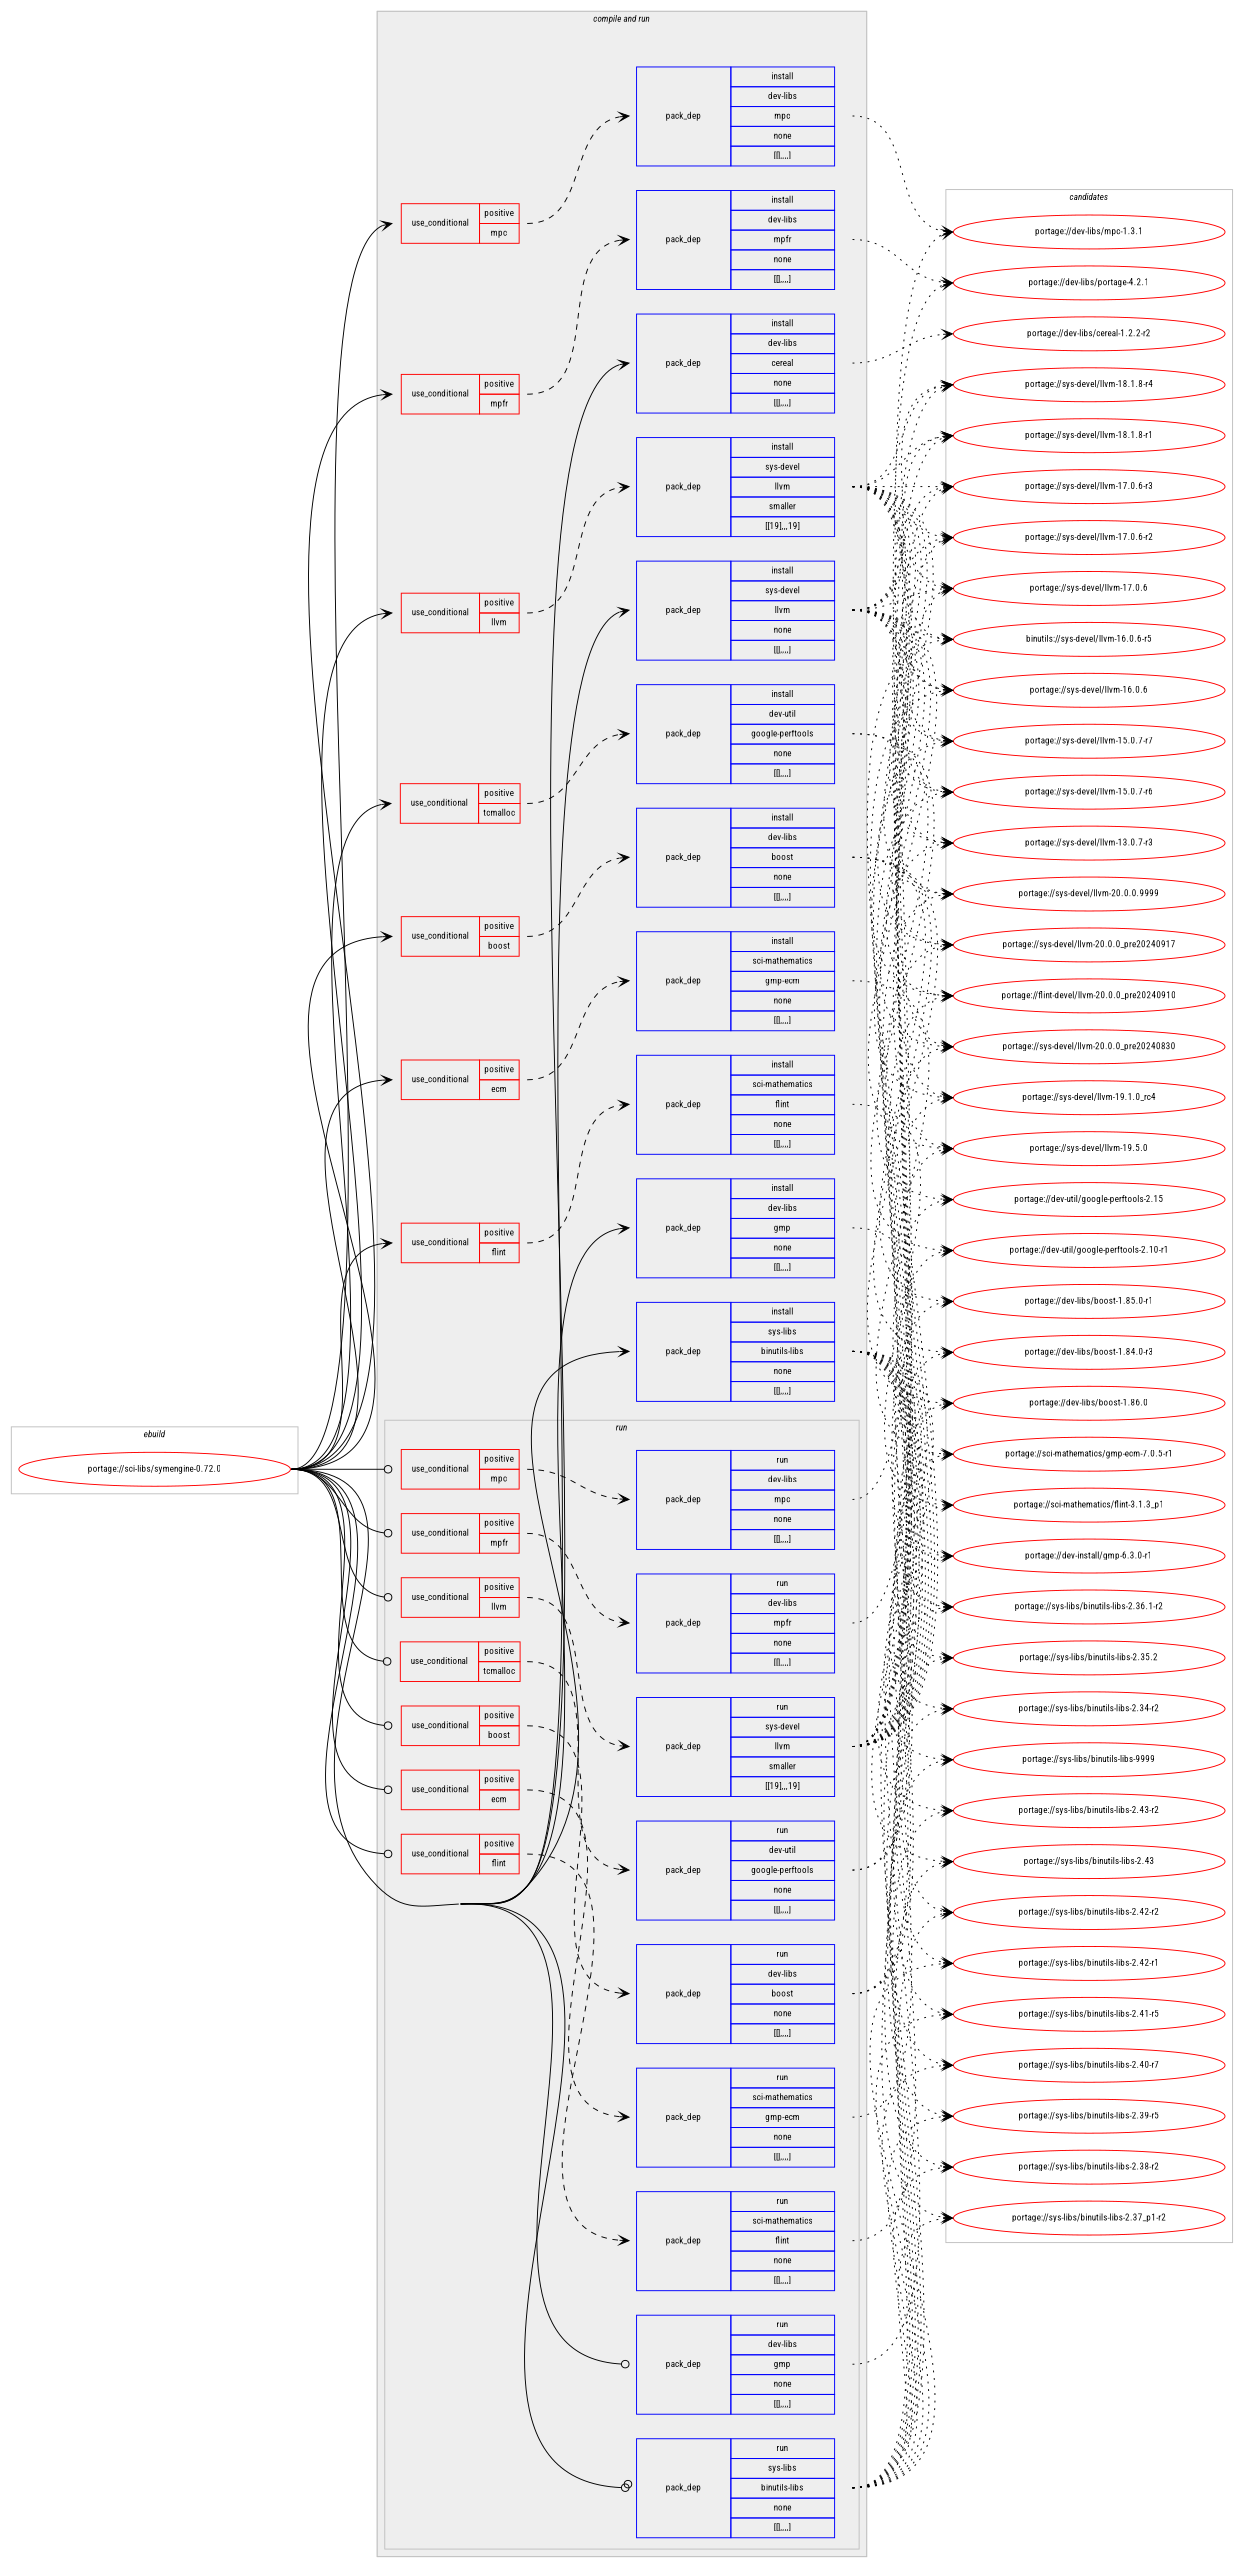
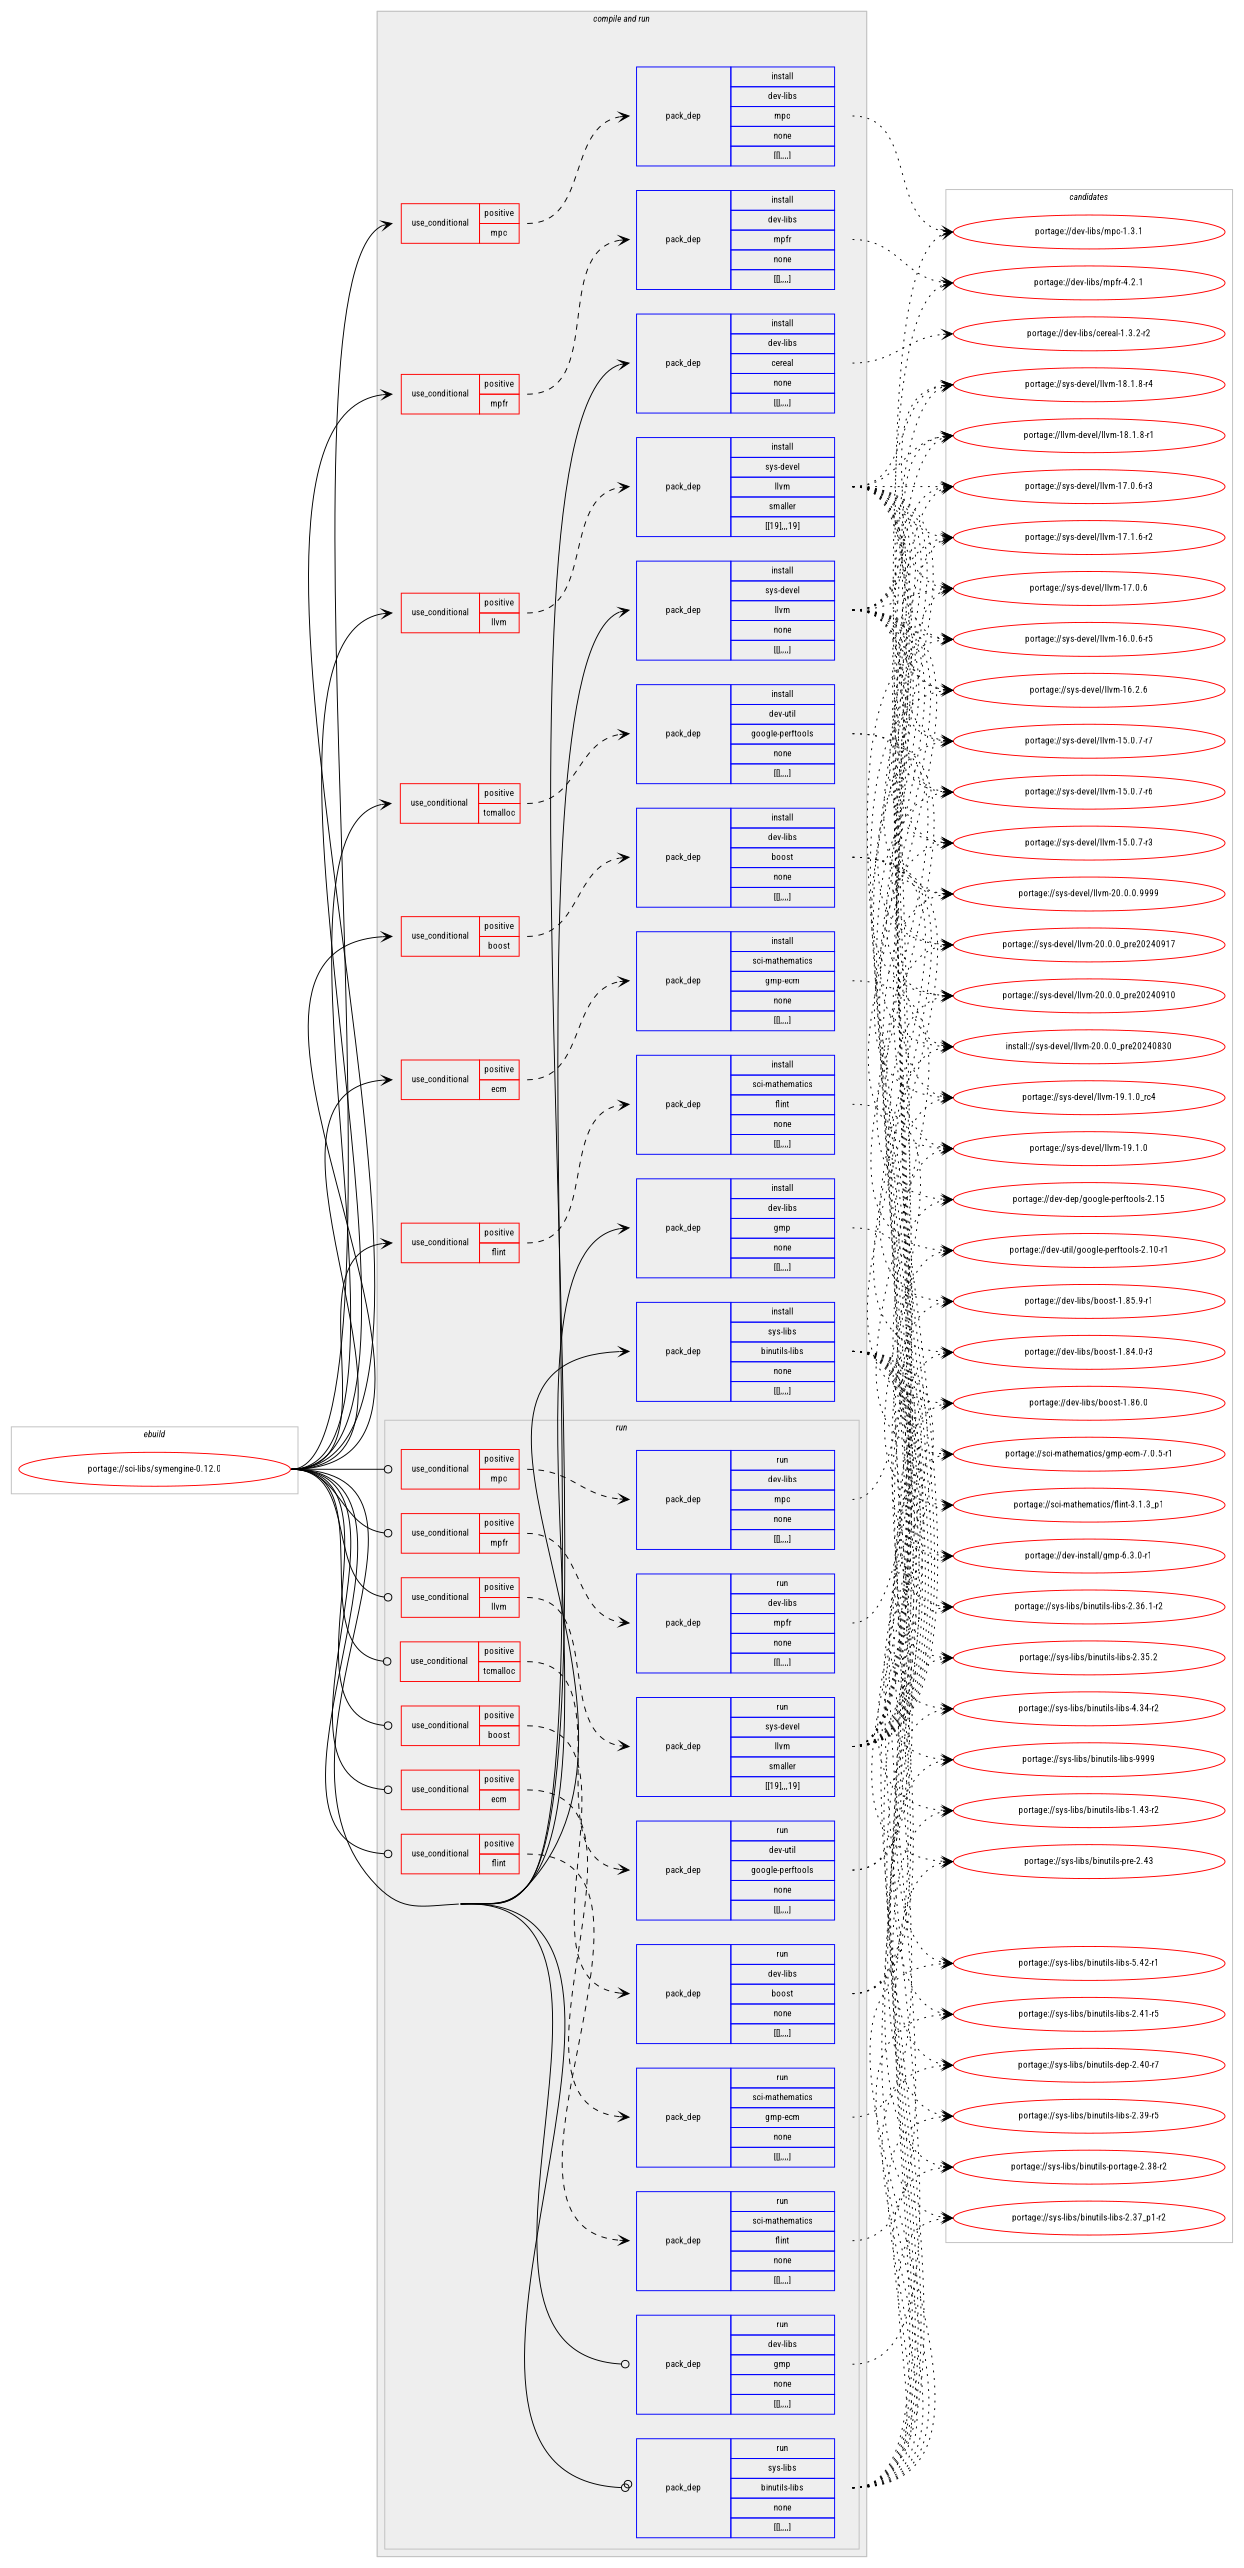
(1089, 283) -> (1089, 283)
(1089, 334) -> (1089, 334)
(1089, 436) -> (1089, 436)
(1089, 538) -> (1089, 538)
(1089, 639) -> (1089, 639)
(1089, 690) -> (1089, 690)
(1089, 843) -> (1089, 843)
(1089, 996) -> (1089, 996)
(1089, 1047) -> (1089, 1047)
(1089, 1149) -> (1089, 1149)
(1089, 1200) -> (1089, 1200)
(1089, 1301) -> (1089, 1301)
(155, 1469) -> (155, 1469)
(1089, 1709) -> (1089, 1709)
(1089, 1811) -> (1089, 1811)
(1089, 1862) -> (1089, 1862)
(1089, 1913) -> none
(1089, 1963) -> (1089, 1963)
(1089, 2065) -> (1089, 2065)
(1089, 2167) -> (1089, 2167)
